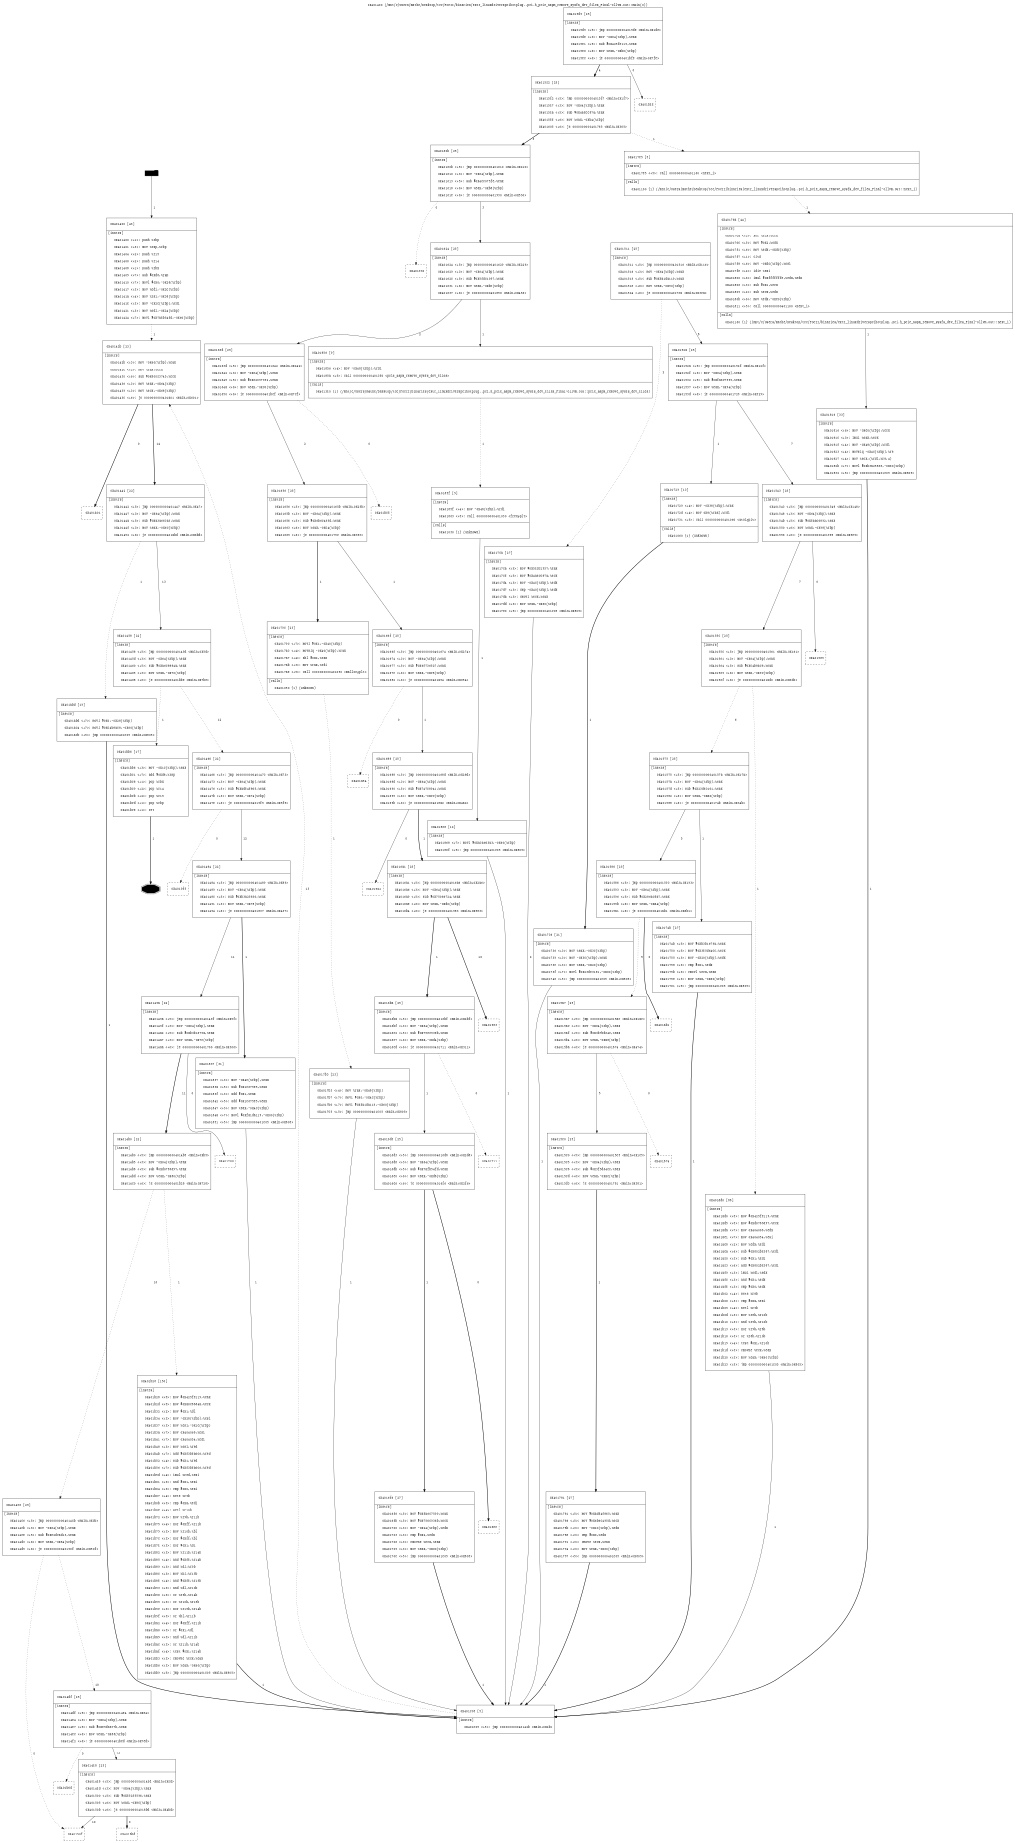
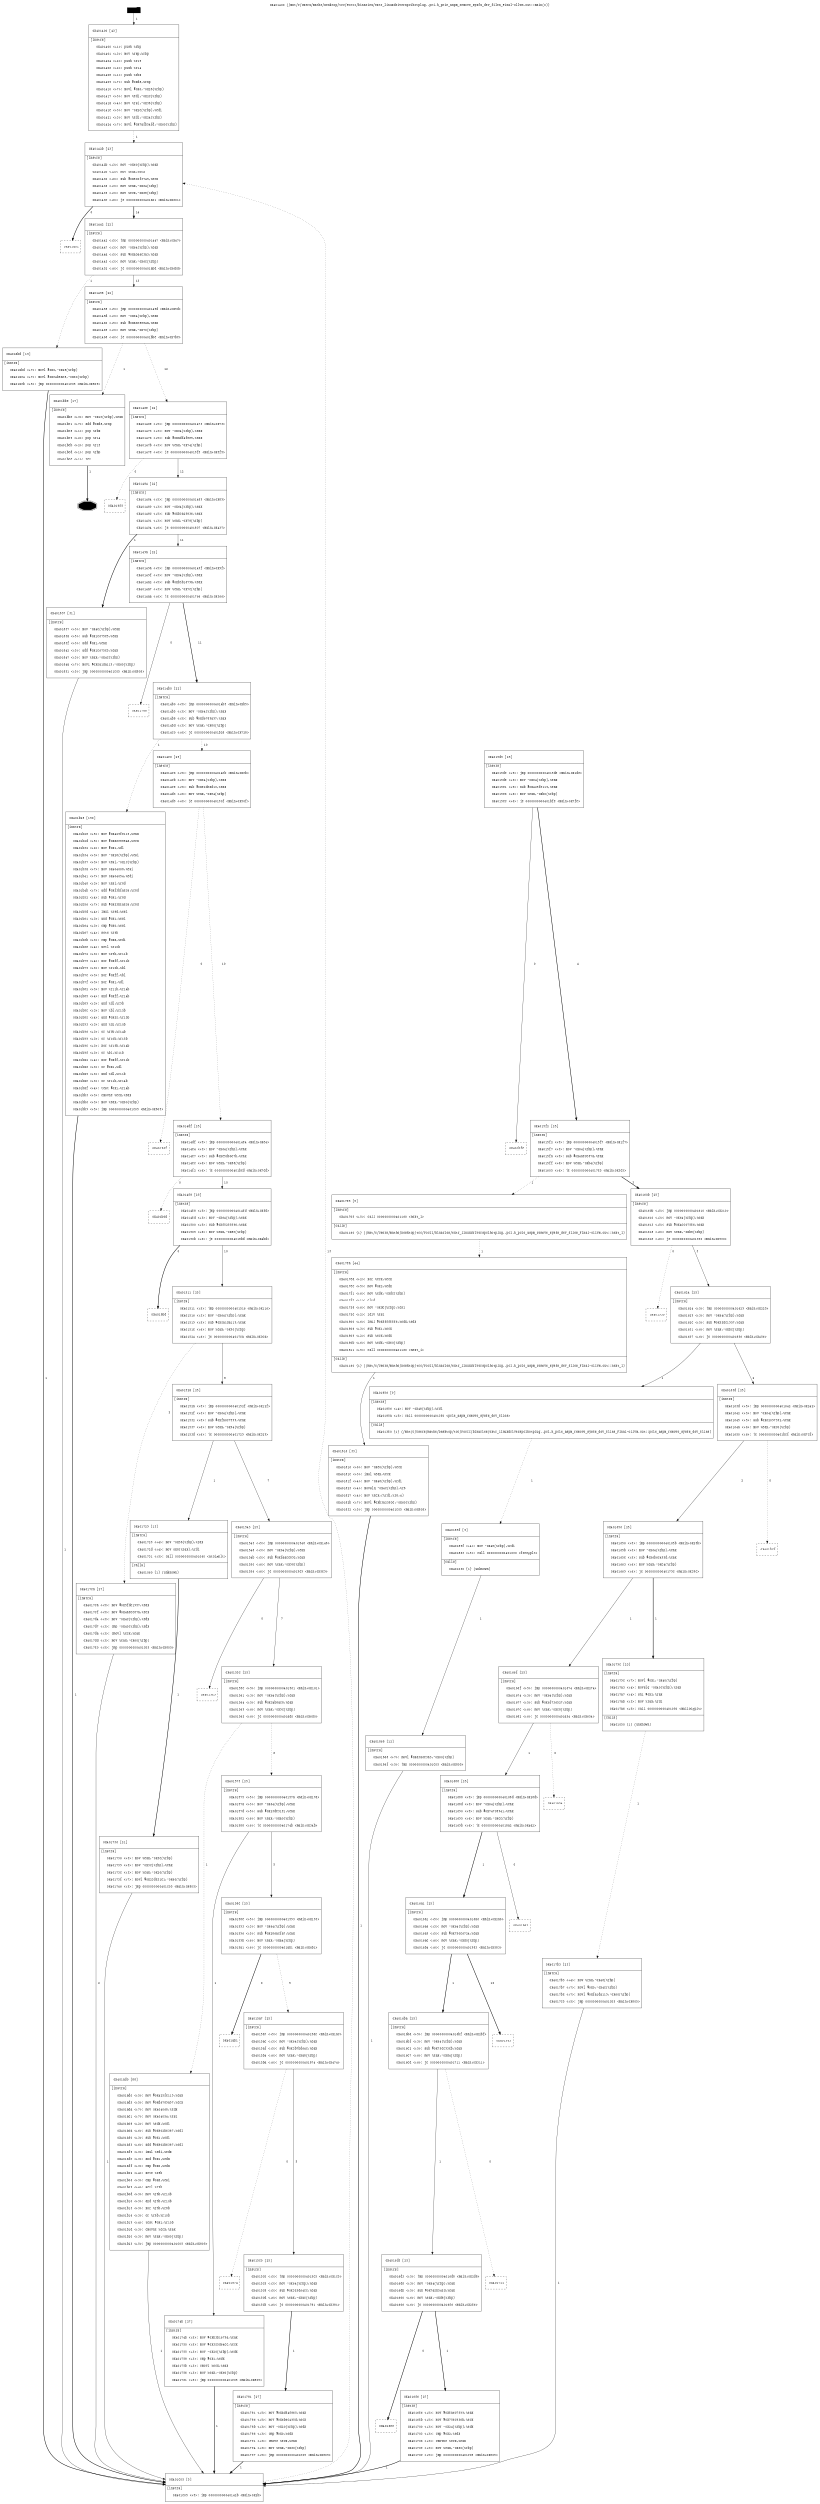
(89, 1821) -> (222, 1265)
